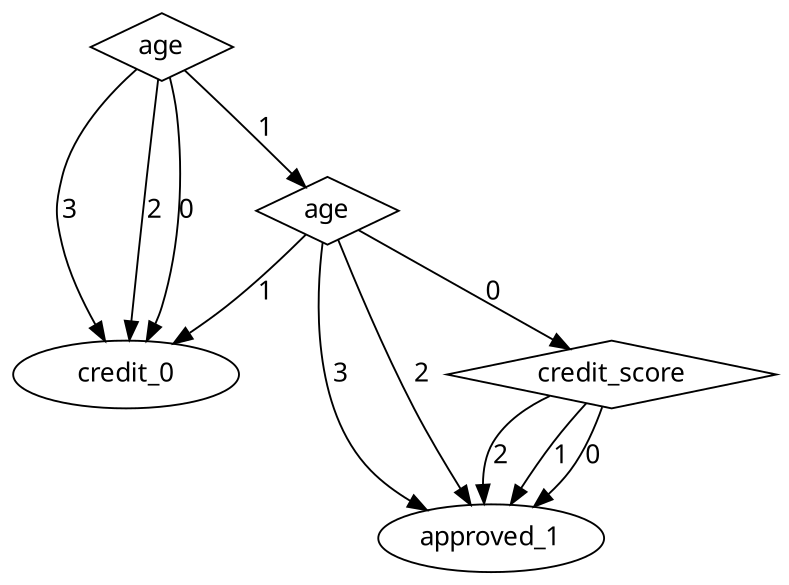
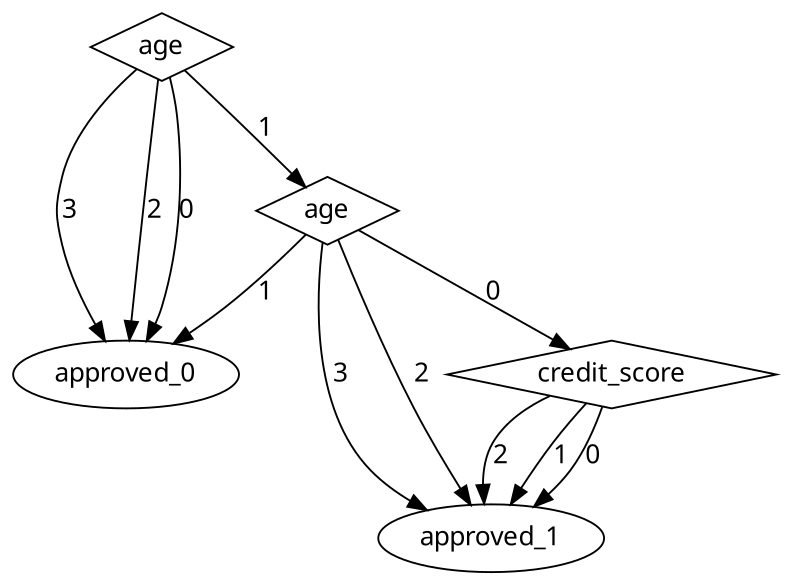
(126, 375) -> (126, 375)
